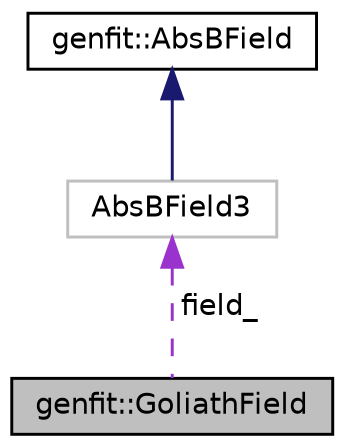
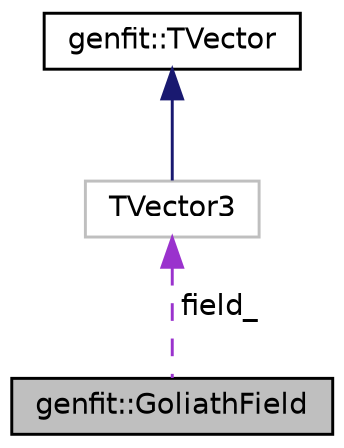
(172, 41) -> (172, 41)
(172, 209) -> (172, 209)
